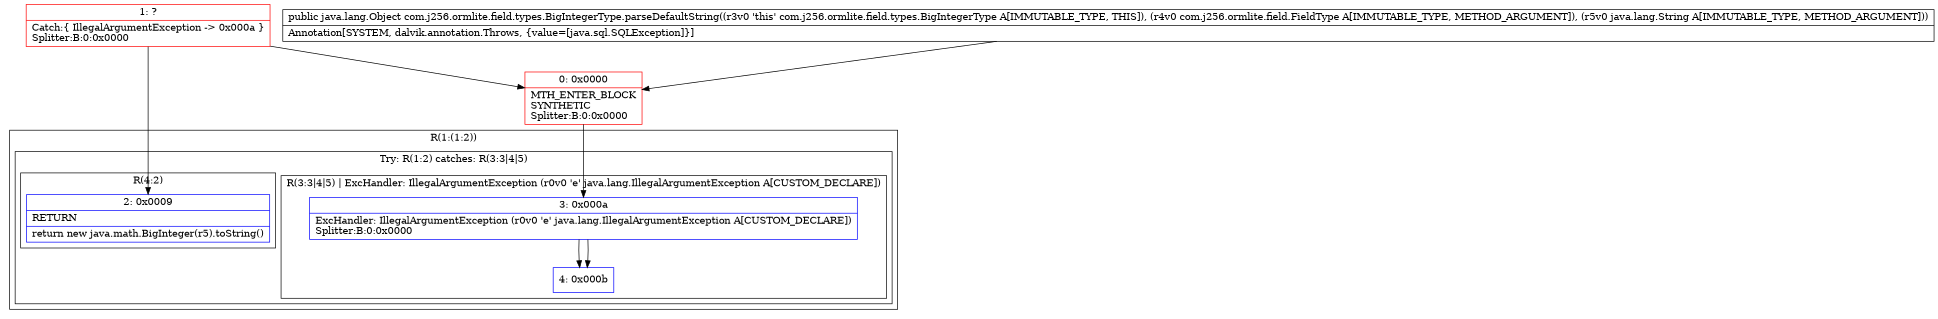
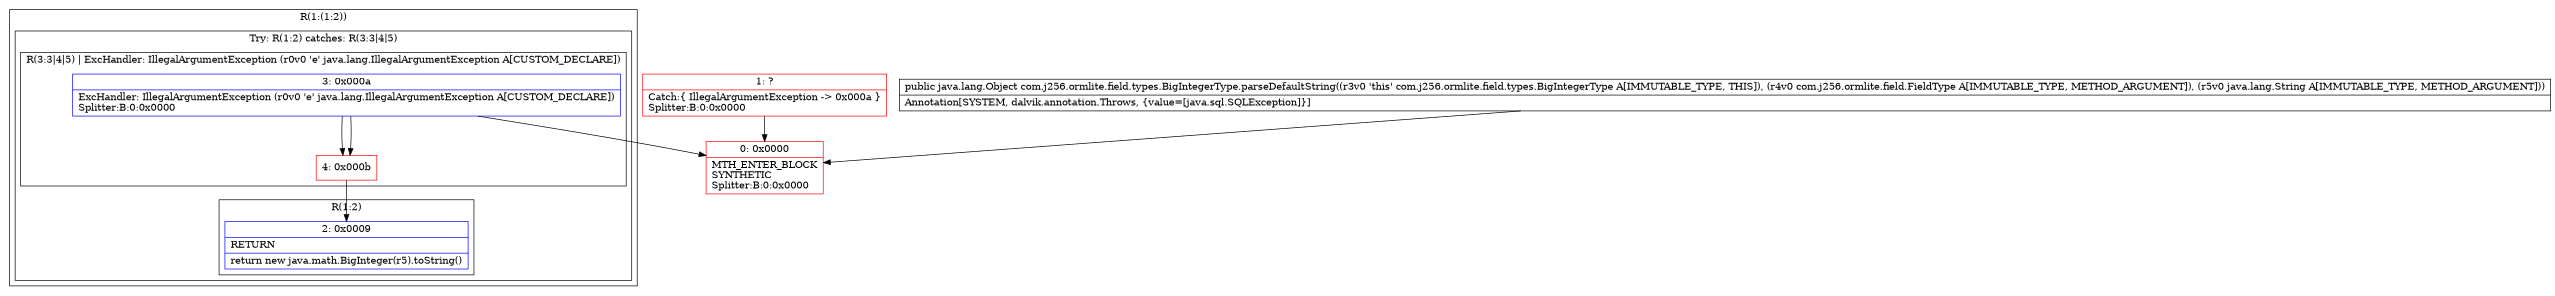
(148, 117) -> (347, 196)
(583, 157) -> (589, 134)
(148, 181) -> (347, 208)
(583, 280) -> (347, 168)
